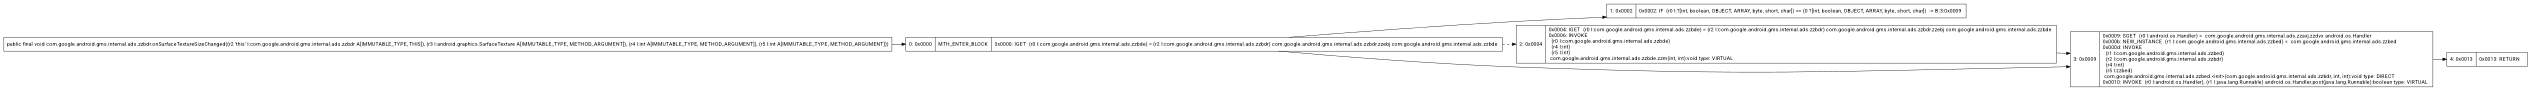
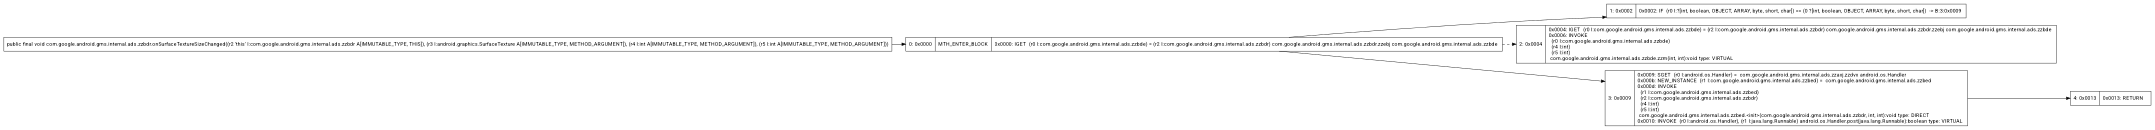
(2061, 53) -> none
(2118, 71) -> (1648, 110)
